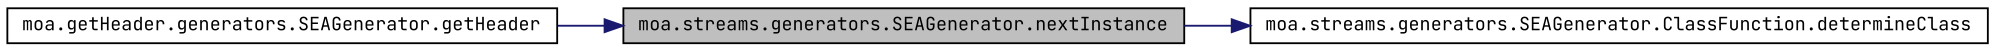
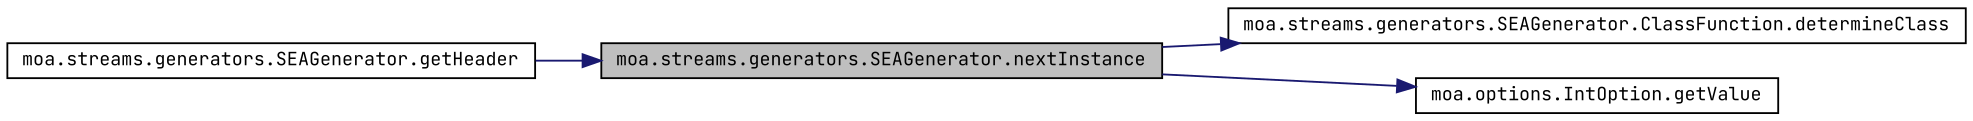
(282, 26) -> (271, 61)
none -> (1597, 96)
